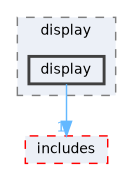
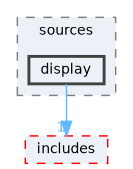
(67, 31) -> (67, 31)
